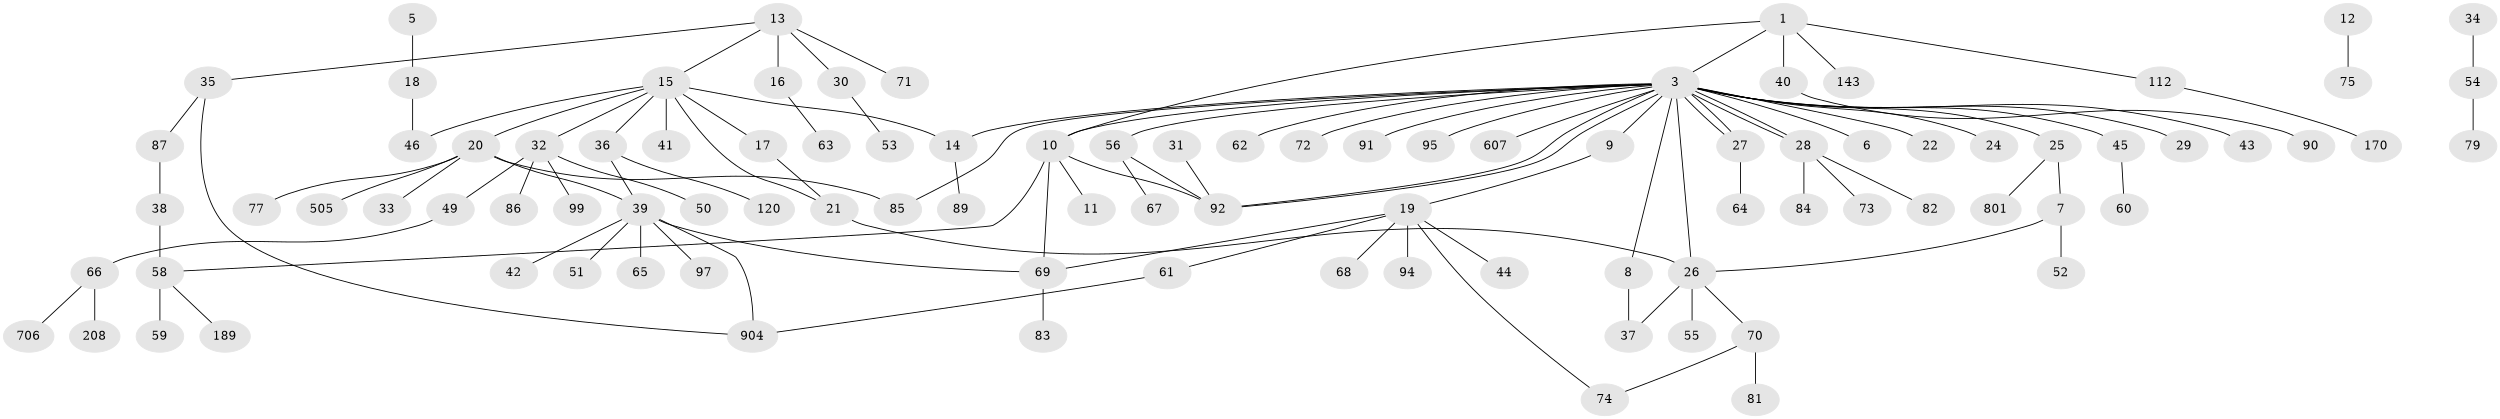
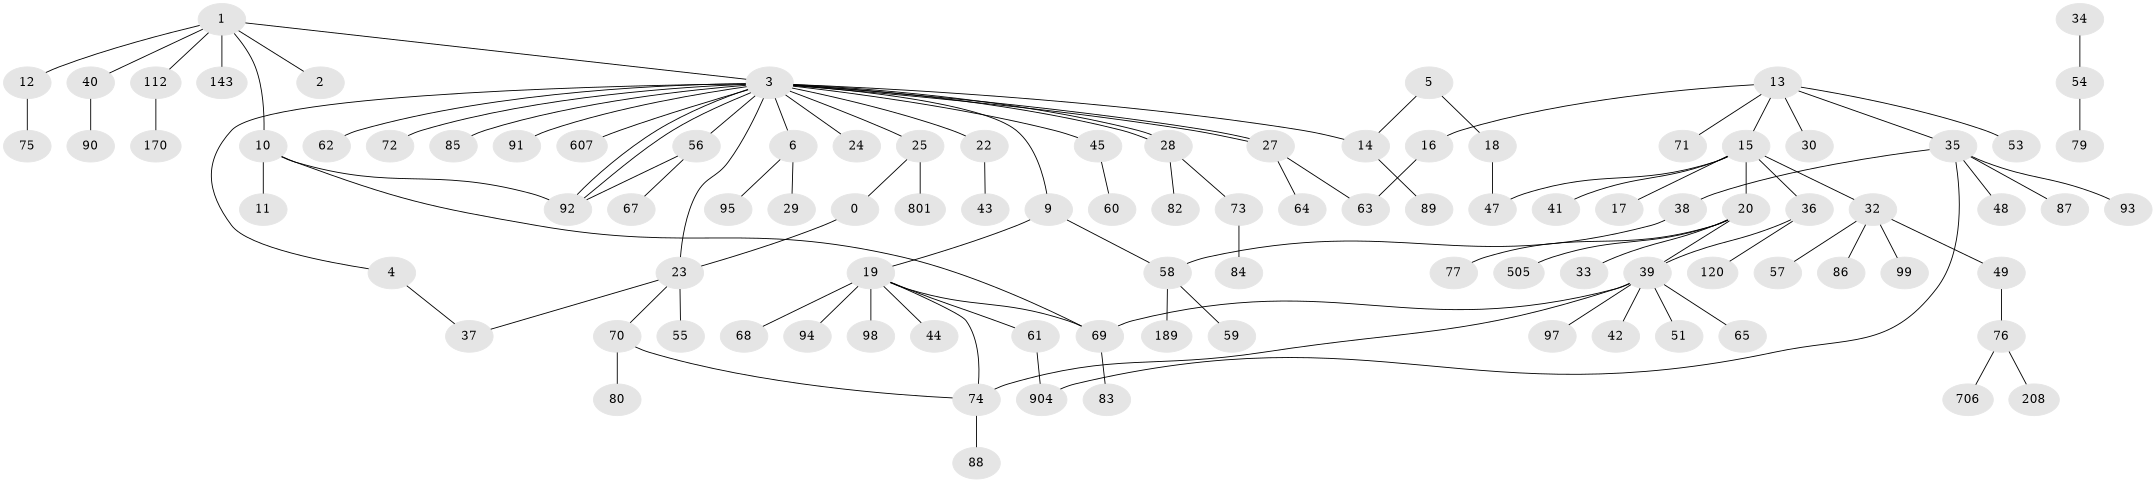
none -> (122, 46)
none -> (321, 83)
(1358, 98) -> none
(1549, 106) -> (761, 178)
(2059, 106) -> (985, 178)
(1933, 107) -> (793, 178)
(813, 108) -> (1398, 114)
(862, 109) -> (1901, 107)
(413, 146) -> (1493, 210)
(1177, 146) -> none
(706, 177) -> none
(160, 178) -> (1814, 168)
none -> (1318, 178)
(1804, 178) -> (1239, 241)
(704, 210) -> (1778, 273)
(834, 210) -> none
none -> (2002, 210)
(2061, 210) -> (855, 210)
none -> (2128, 210)
(630, 248) -> (1108, 241)
(728, 253) -> (1313, 345)
(95, 273) -> (2002, 336)
(1629, 273) -> (392, 273)
(1692, 273) -> (680, 273)
(2061, 273) -> none
none -> (871, 336)
(1755, 400) -> (617, 400)
none -> (977, 463)
